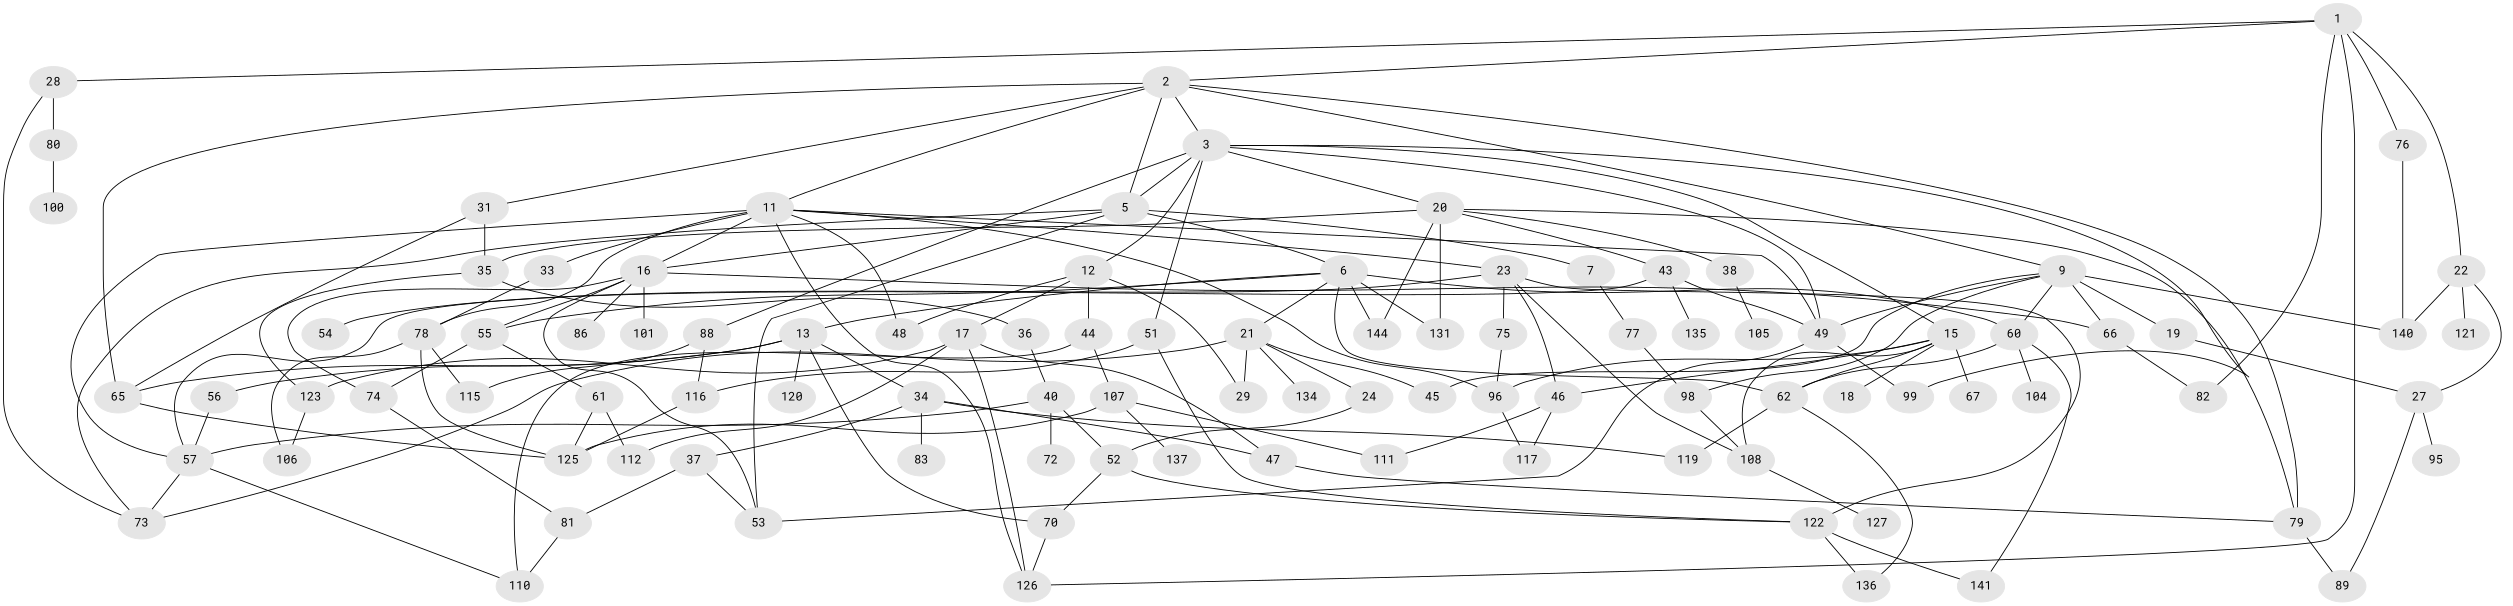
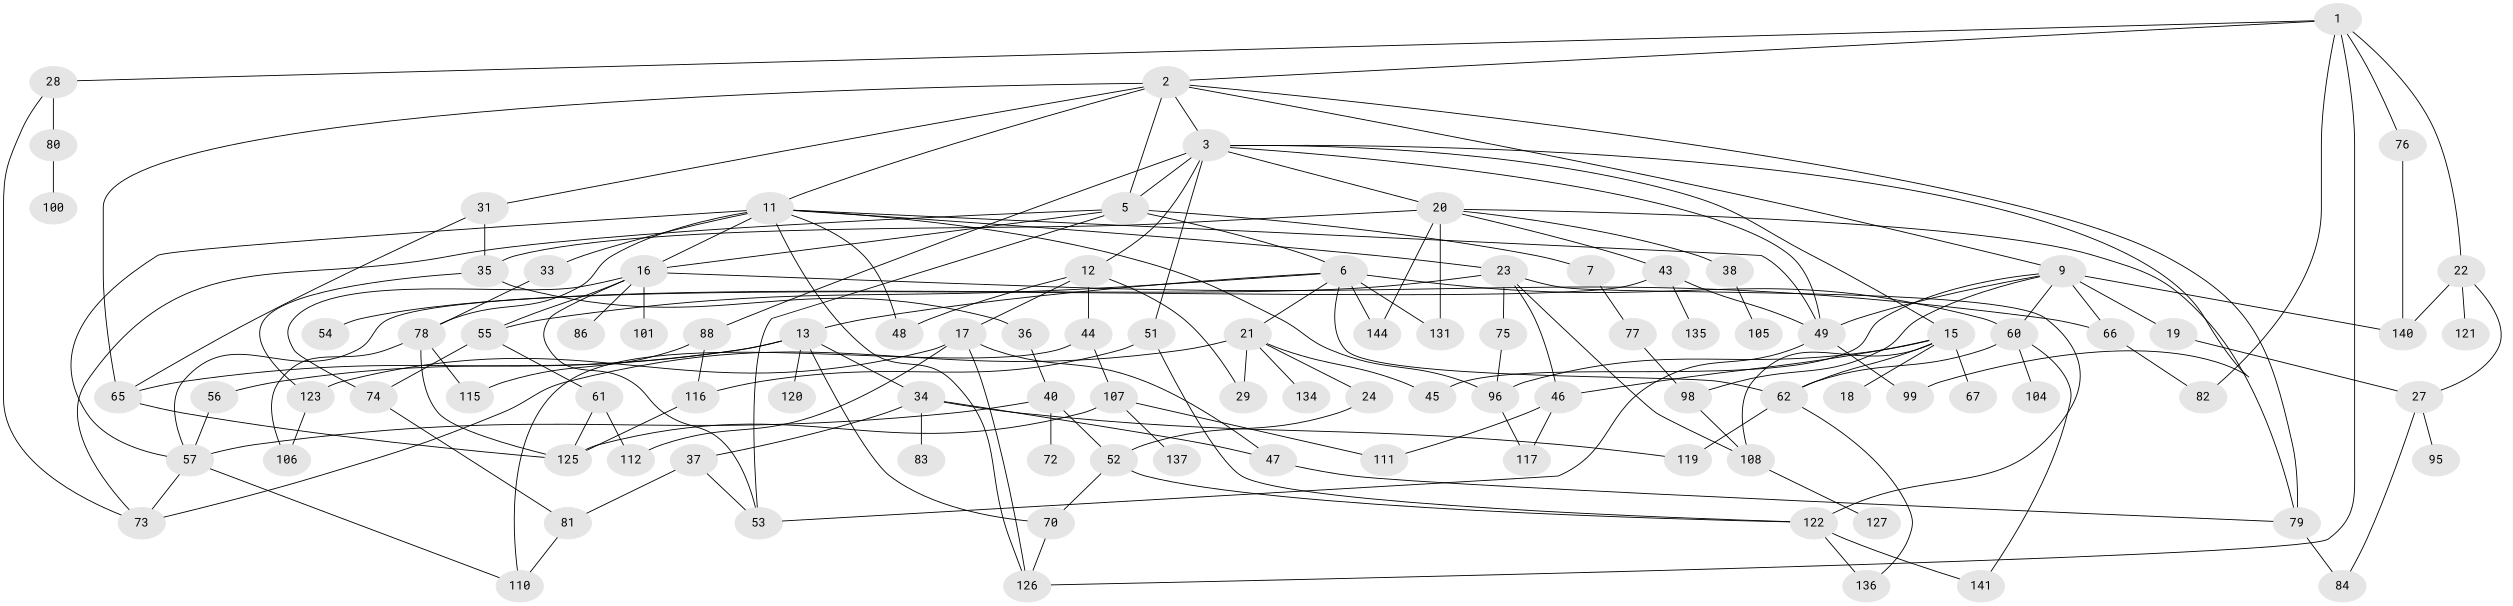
(2342, 586) -> (2342, 586)
